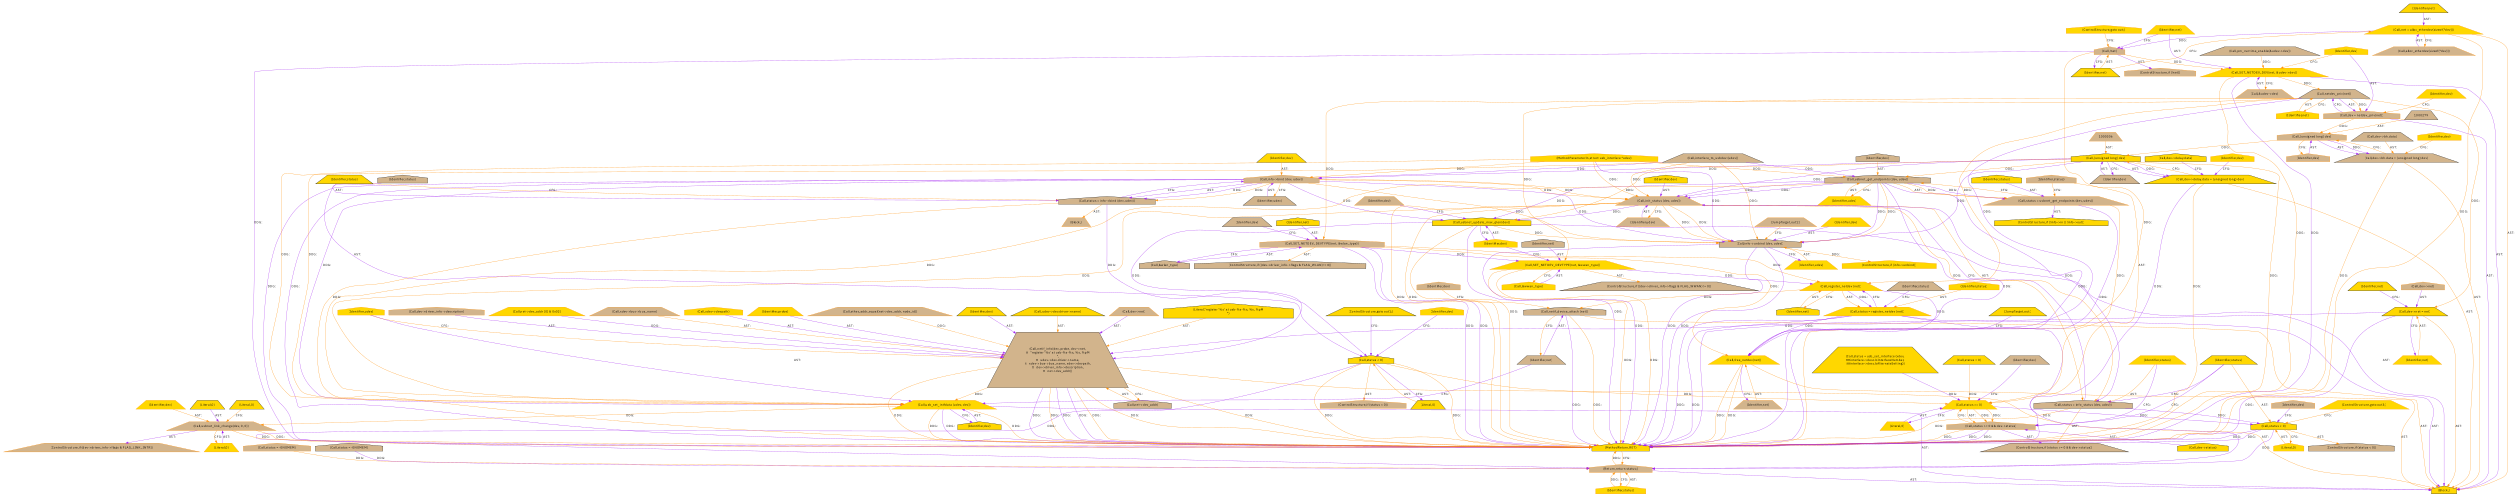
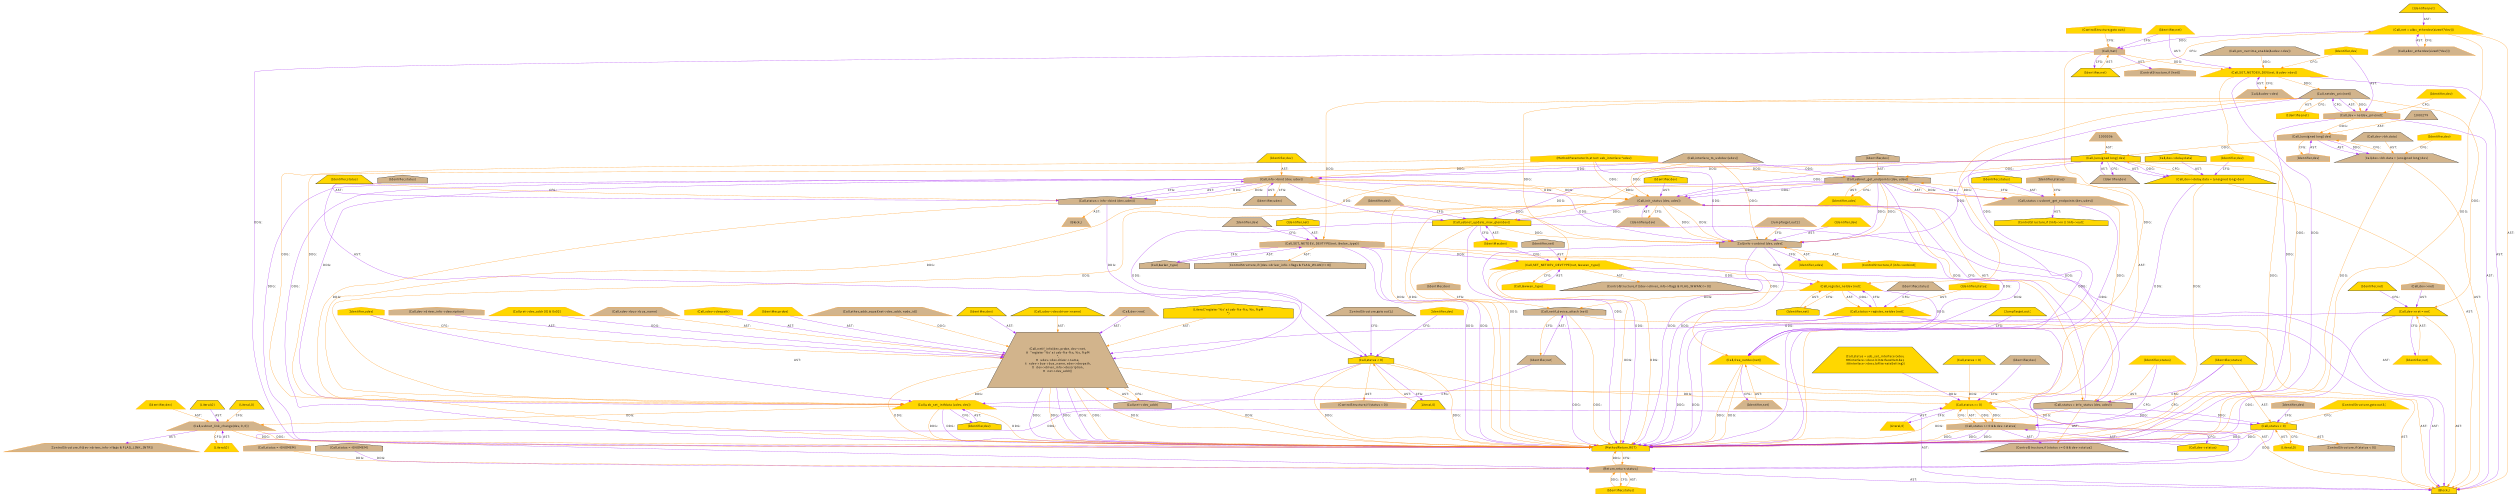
(2199, 169) -> (2199, 169)
(1836, 254) -> (1836, 254)
(1371, 312) -> (1371, 312)
(1793, 328) -> (1936, 278)
none -> (2171, 417)
none -> (2089, 429)
